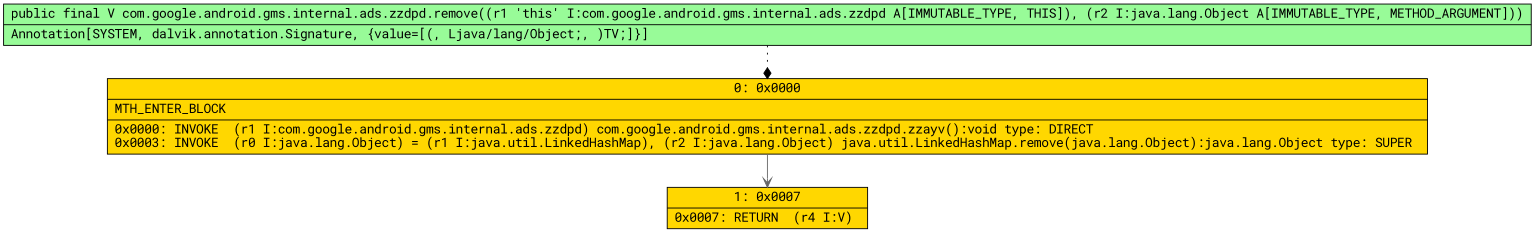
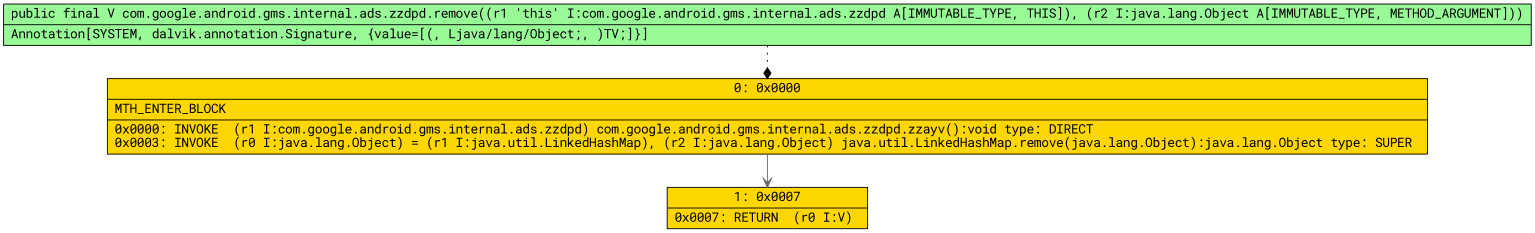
(767, 218) -> (767, 218)
